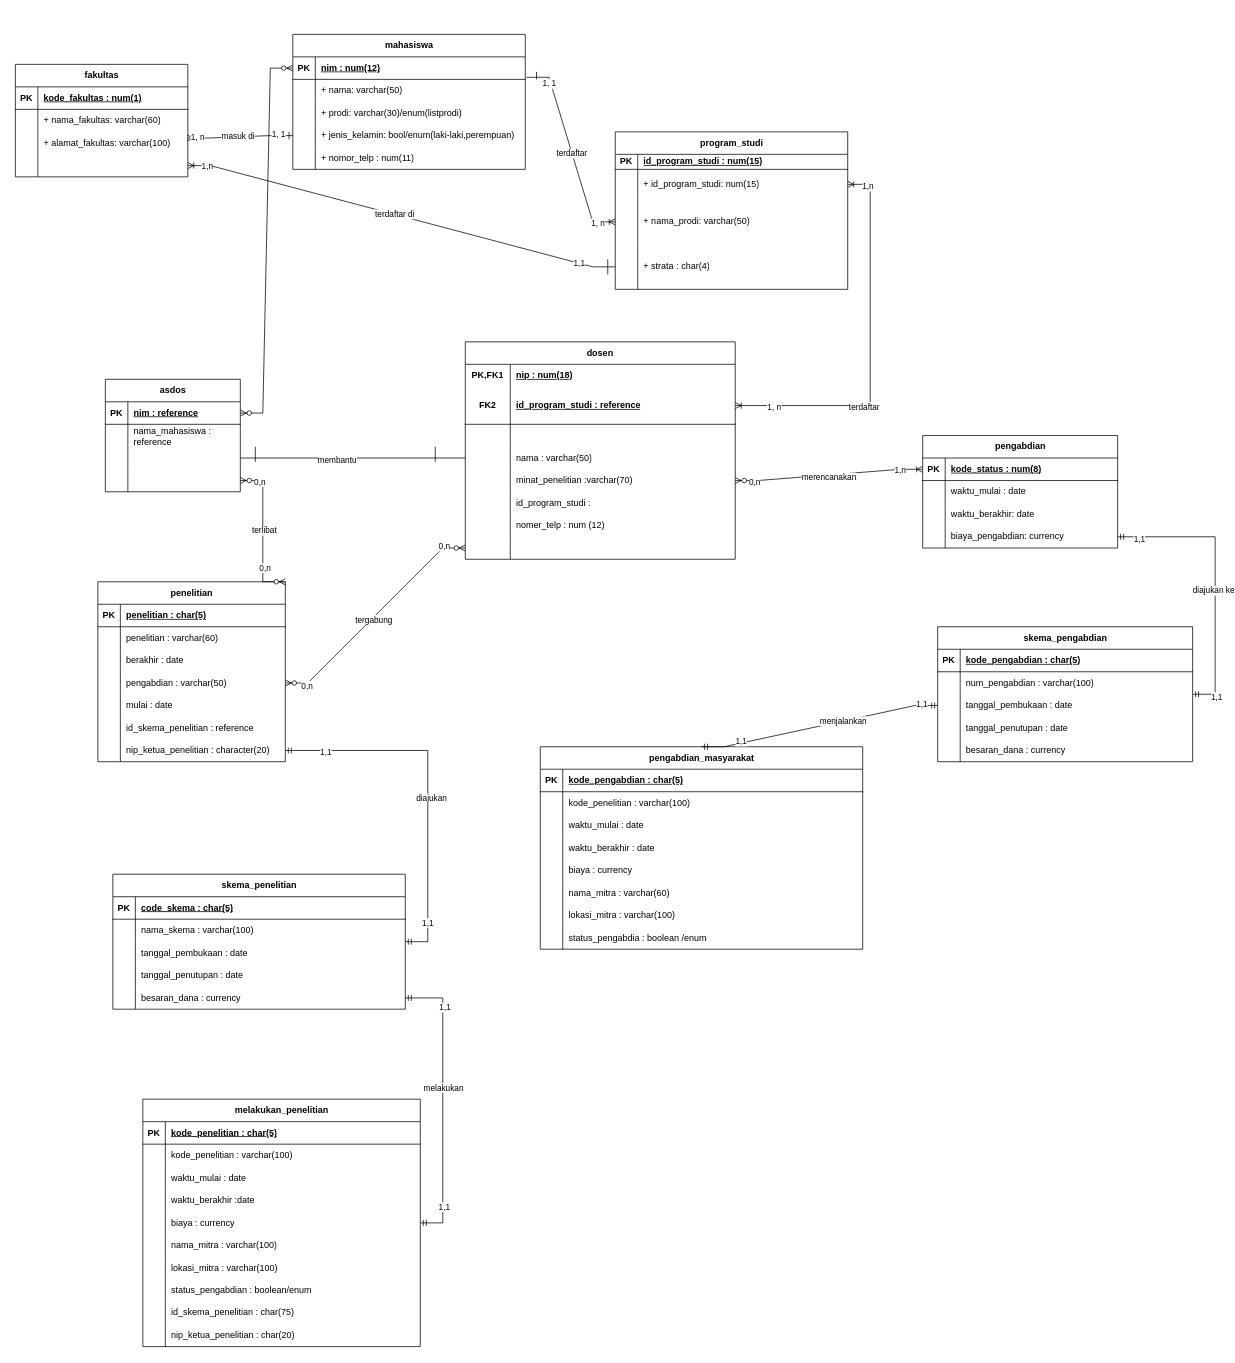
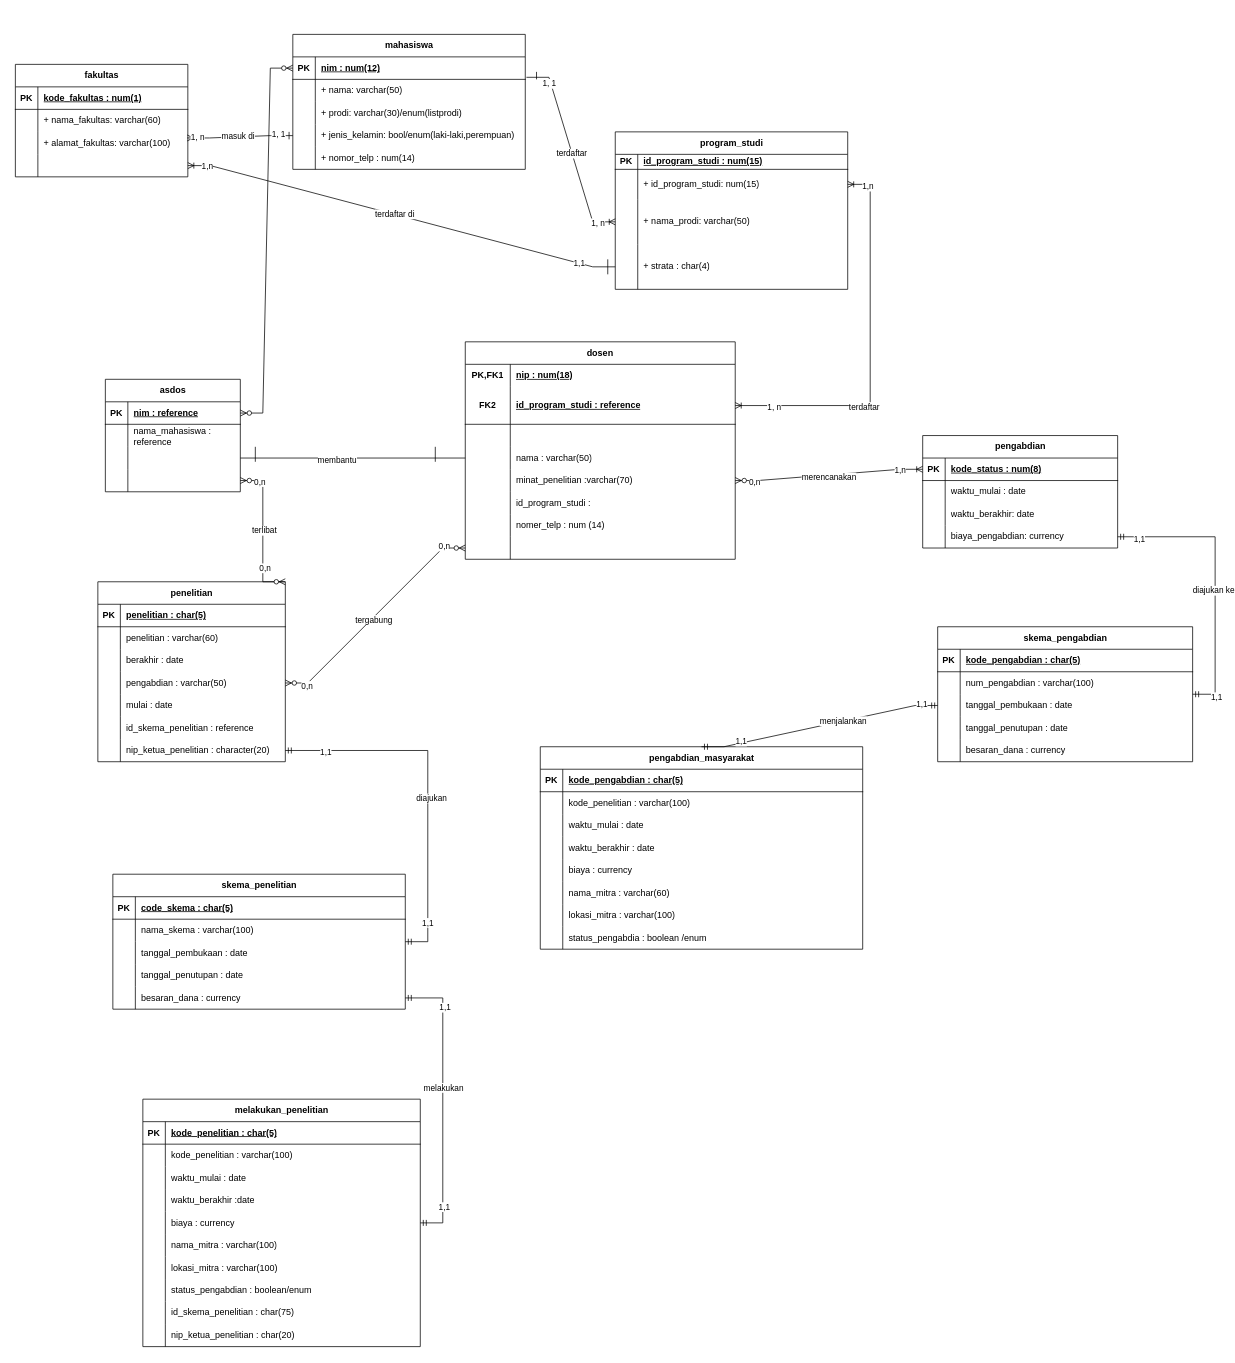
(371, 158) -> (371, 158)
(563, 525) -> (563, 525)
